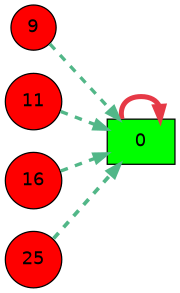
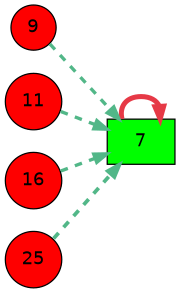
(141, 142) -> (141, 142)
